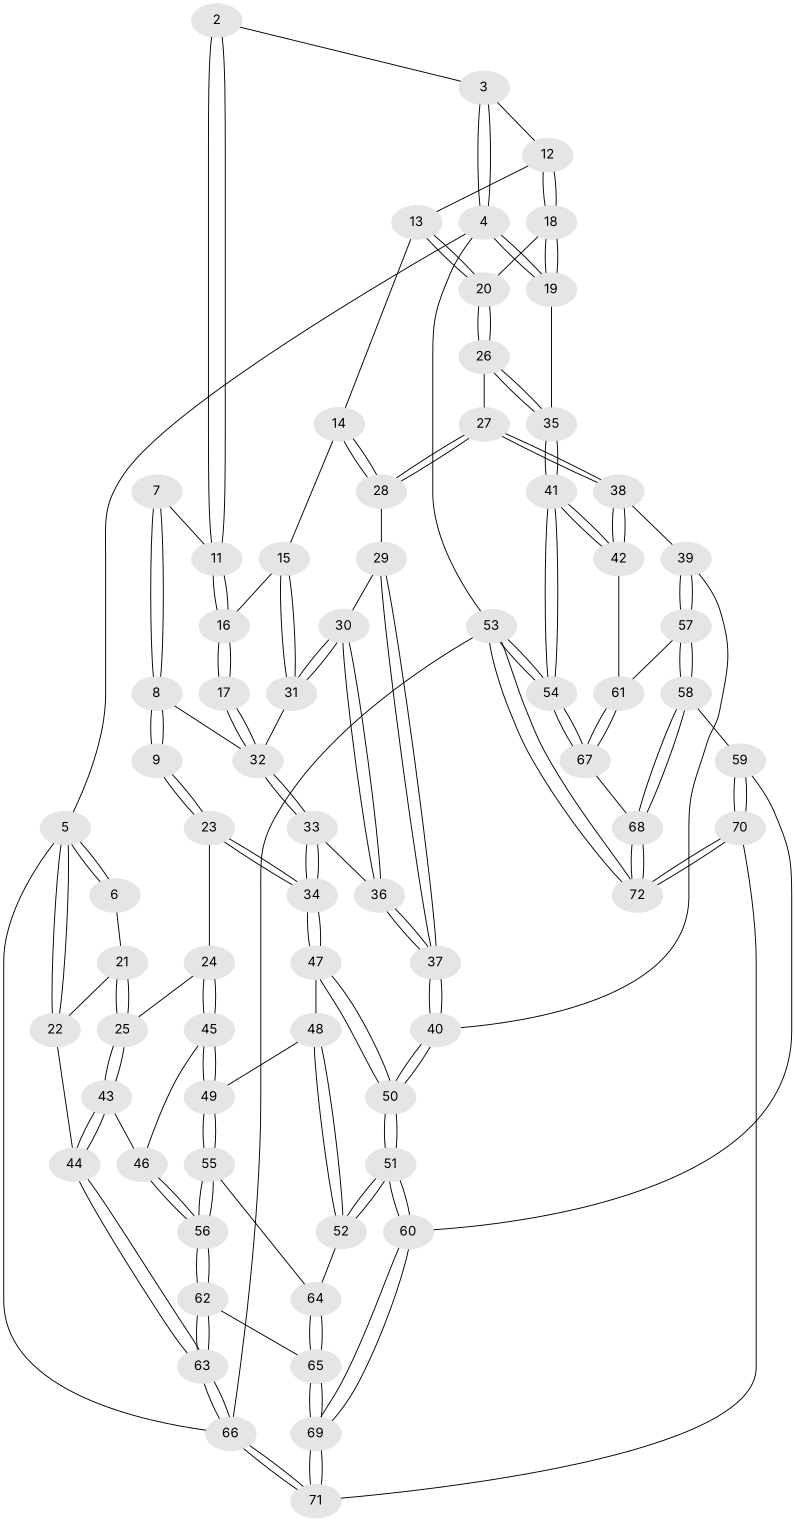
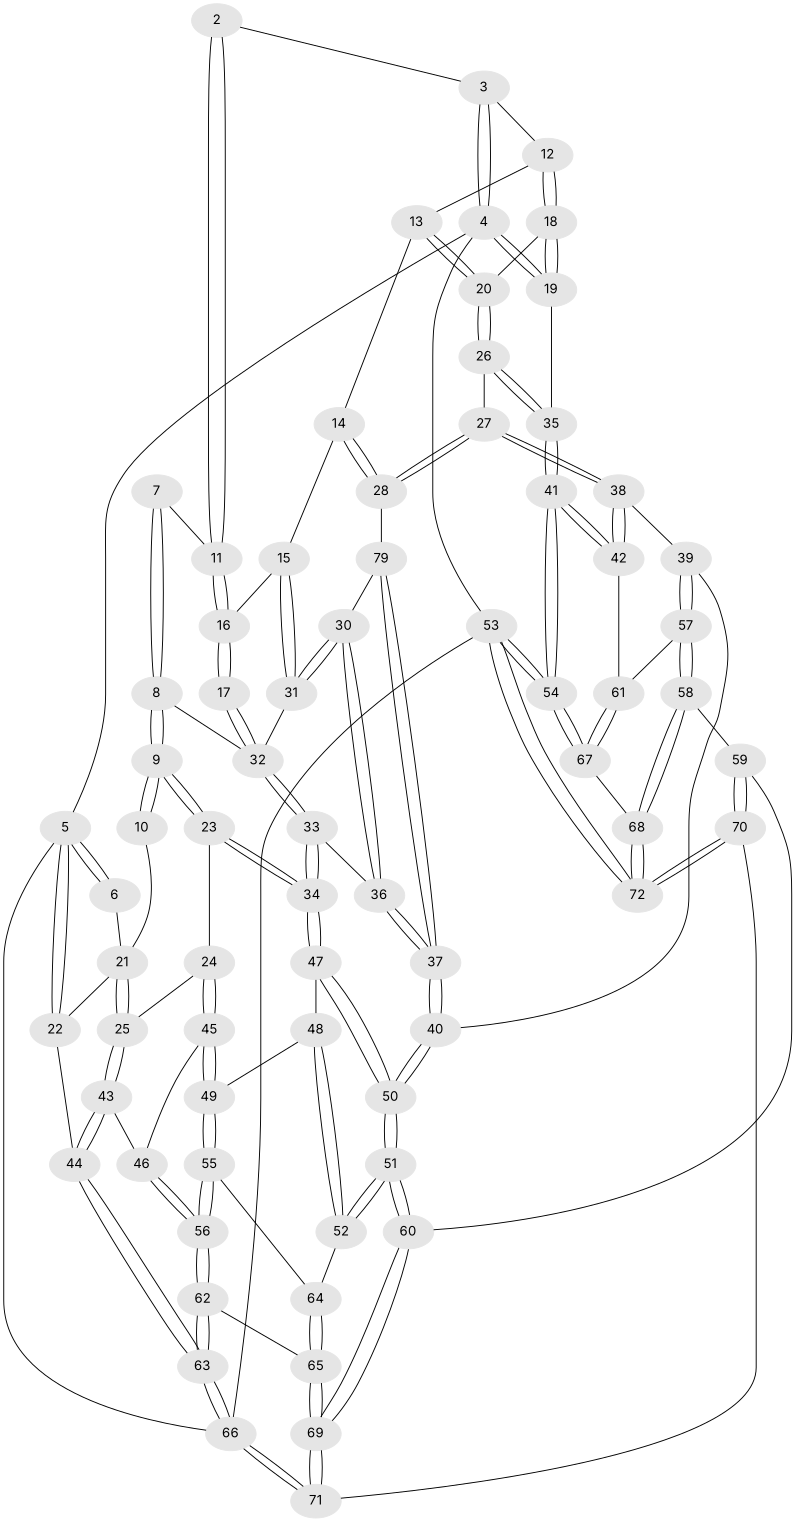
(381, 559) -> (381, 559)
none -> (142, 828)
